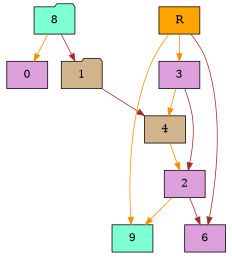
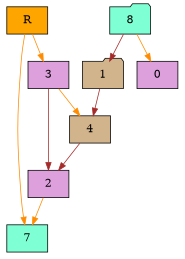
(174, 153) -> (72, 154)
(132, 238) -> (27, 238)
(205, 238) -> none
